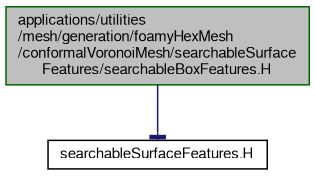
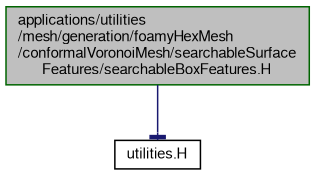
(158, 155) -> (158, 155)
